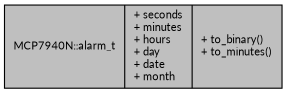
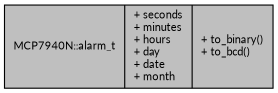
(237, 52) -> (226, 52)
